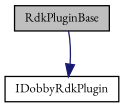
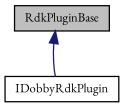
(70, 47) -> (54, 60)
